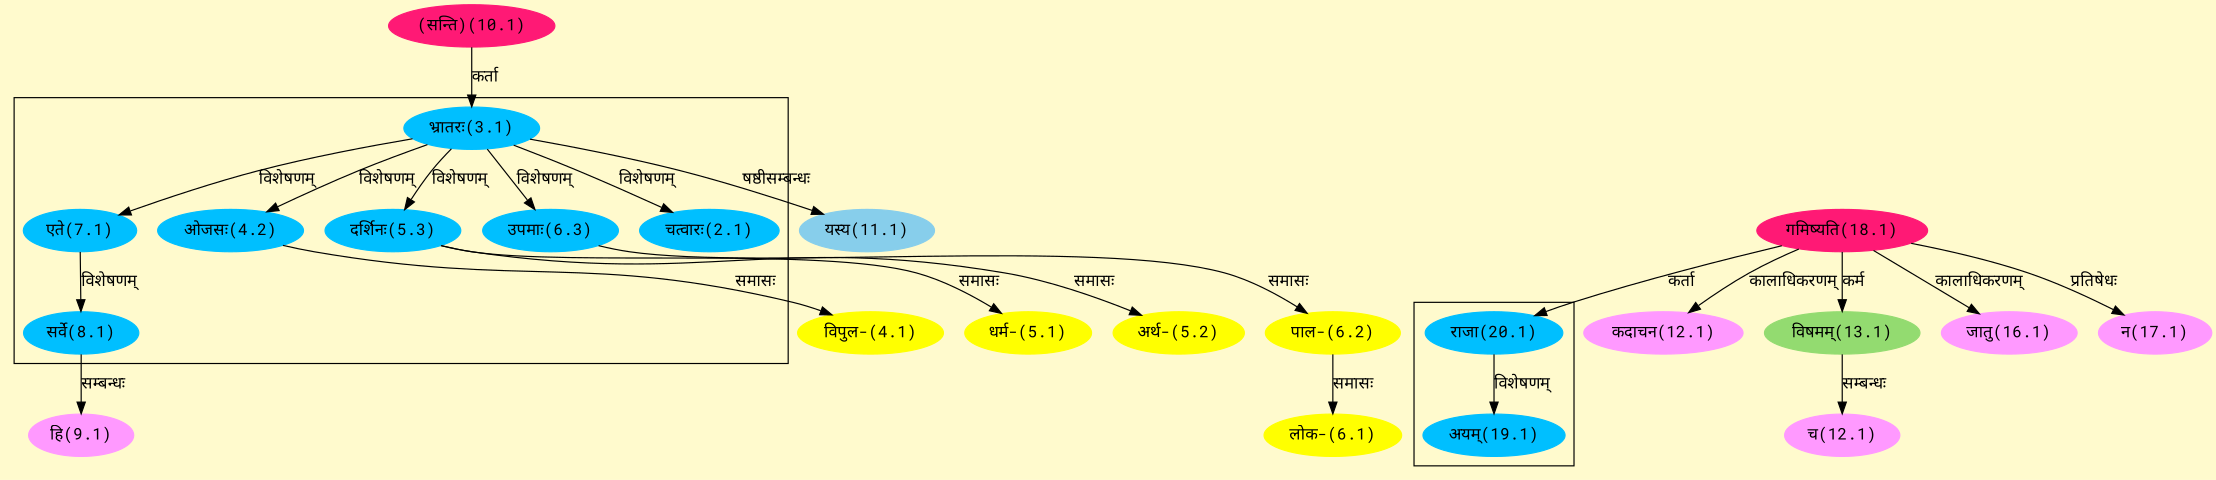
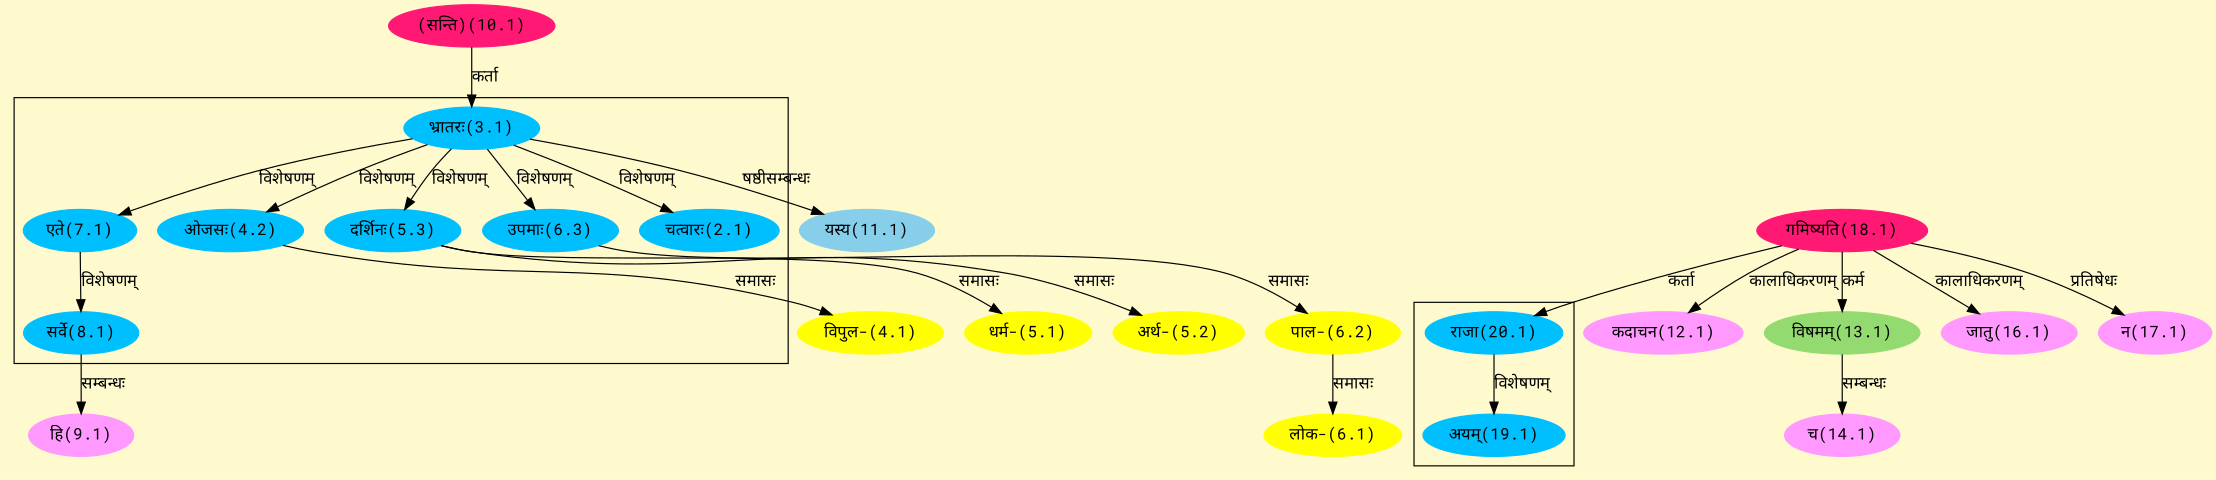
(1842, 435) -> (1842, 435)
